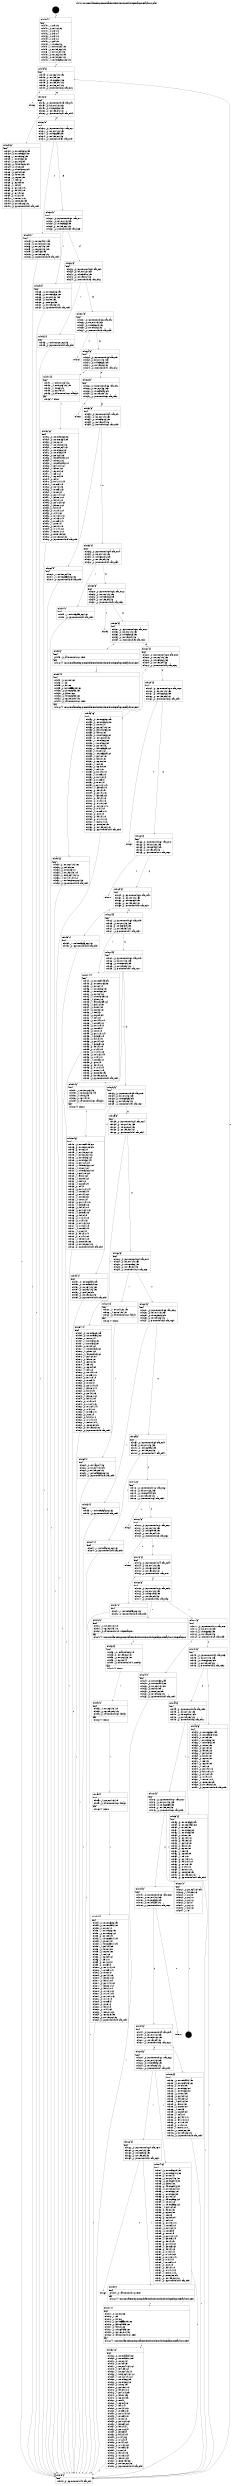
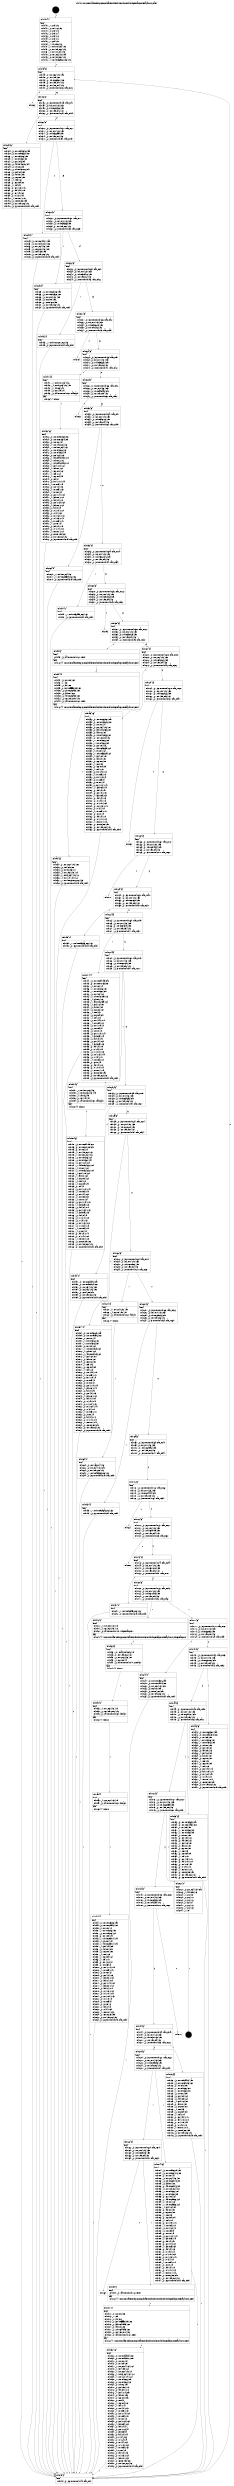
(105, 1547) -> none
